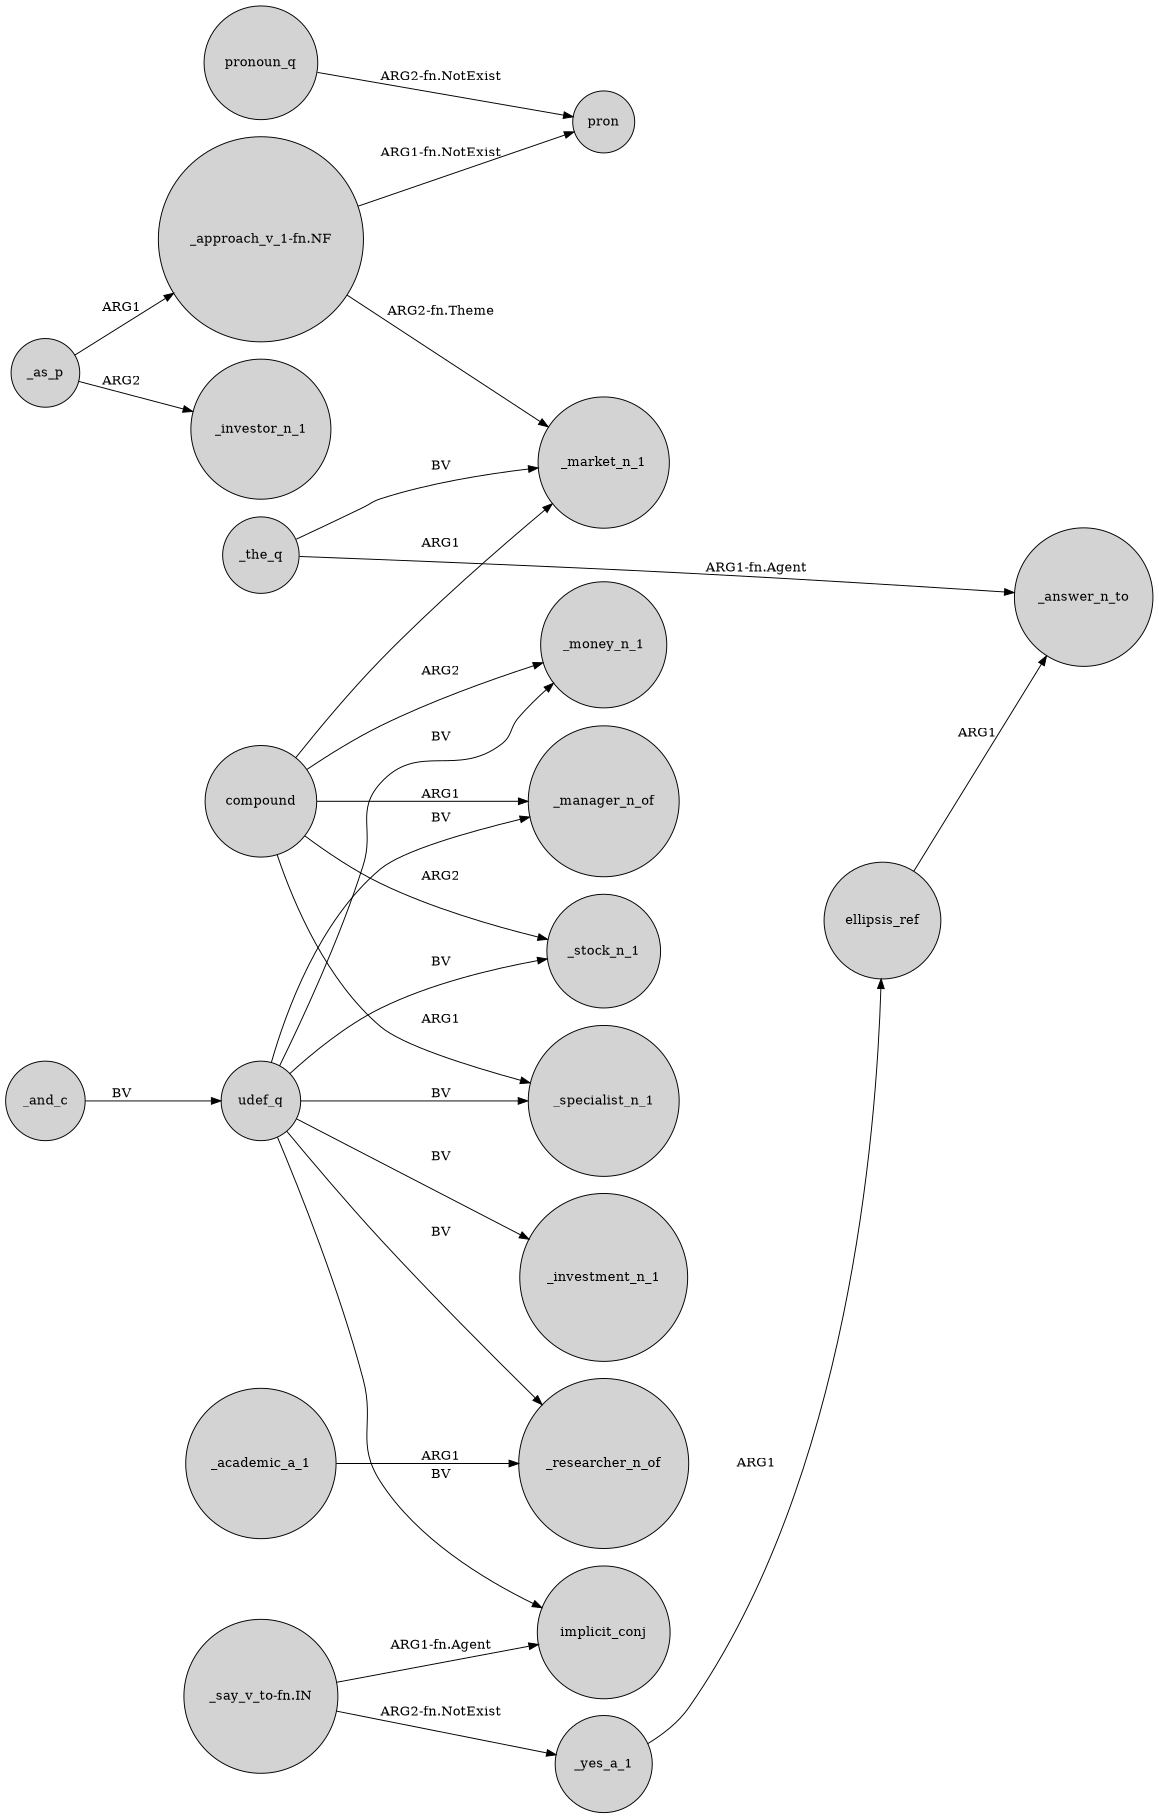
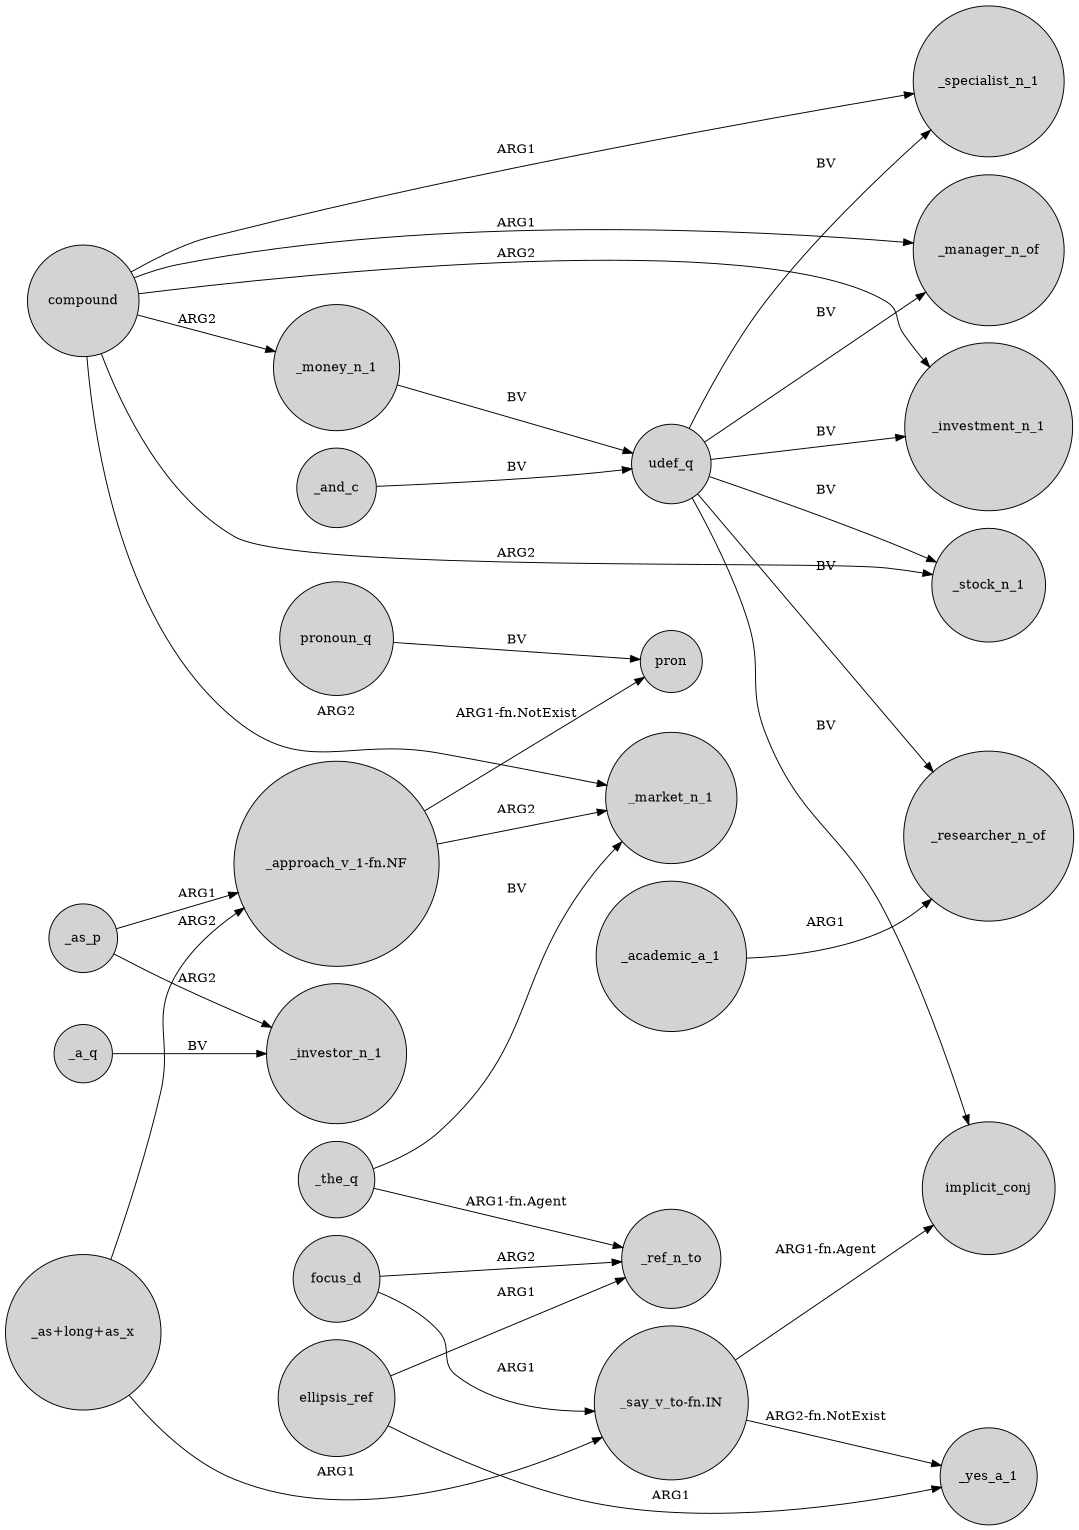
(441, 77) -> (517, 640)
none -> (550, 261)
(441, 311) -> (517, 810)
(441, 543) -> (337, 712)
(1084, 597) -> (671, 1259)
(367, 830) -> (510, 418)
none -> (83, 1054)
none -> (337, 1279)
none -> (83, 1332)
(826, 1388) -> (653, 1511)
